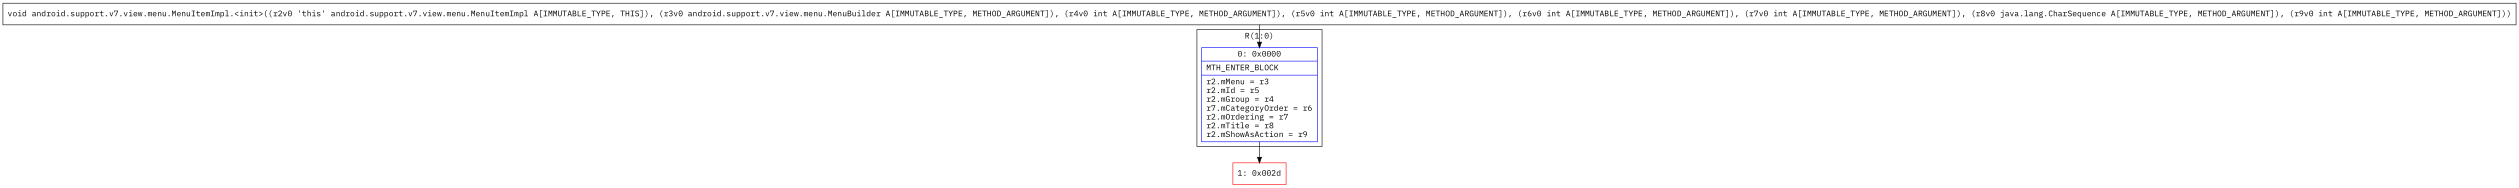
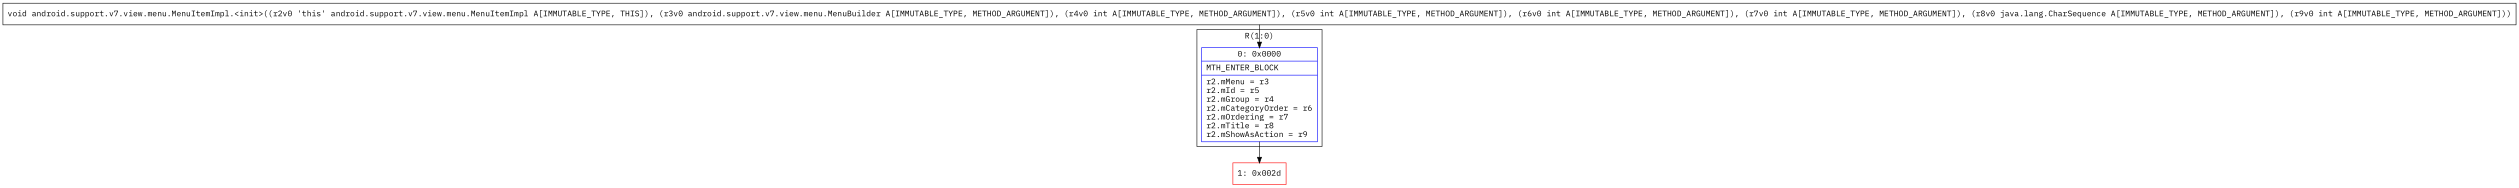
(1259, 108) -> (1259, 108)
